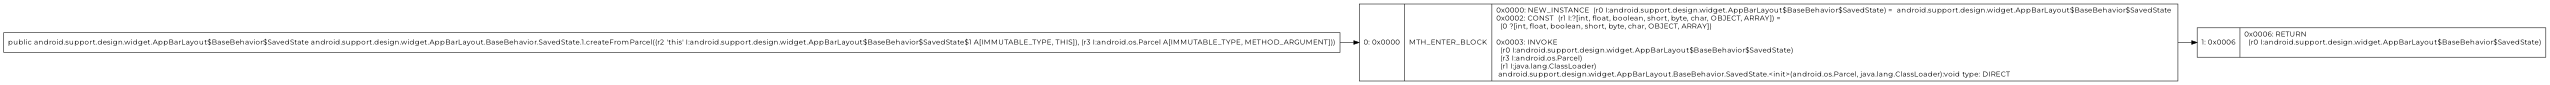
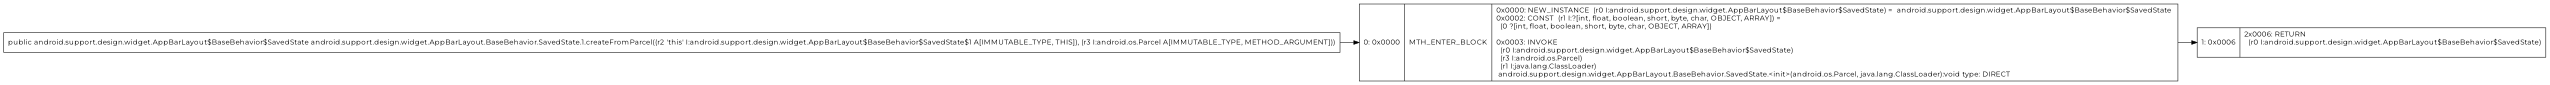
(2278, 34) -> (2277, 34)
